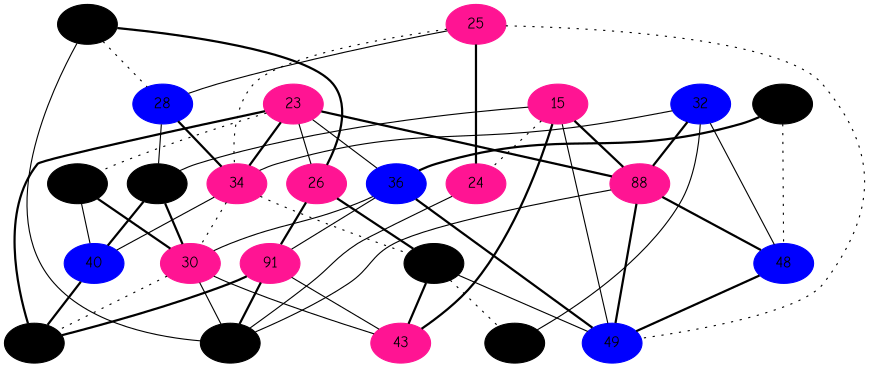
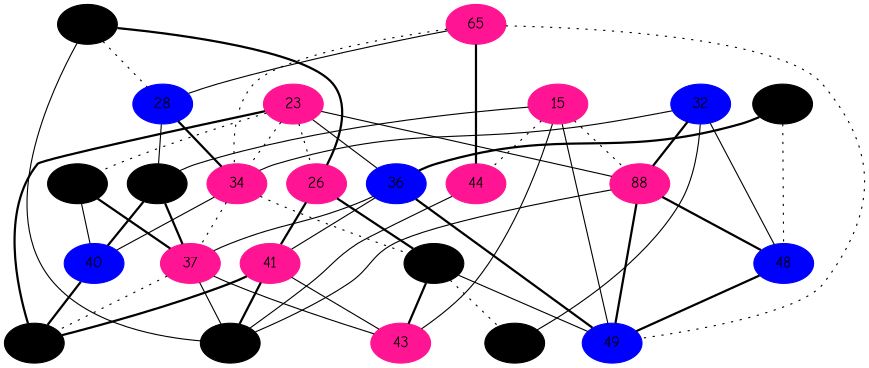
(476, 24) -> (476, 24)
(270, 137) -> (270, 137)
(305, 144) -> (305, 144)
(467, 144) -> (467, 144)
(606, 151) -> (606, 151)
(476, 184) -> (476, 184)
(504, 238) -> (504, 238)
(190, 263) -> (190, 263)
(270, 263) -> (270, 263)
